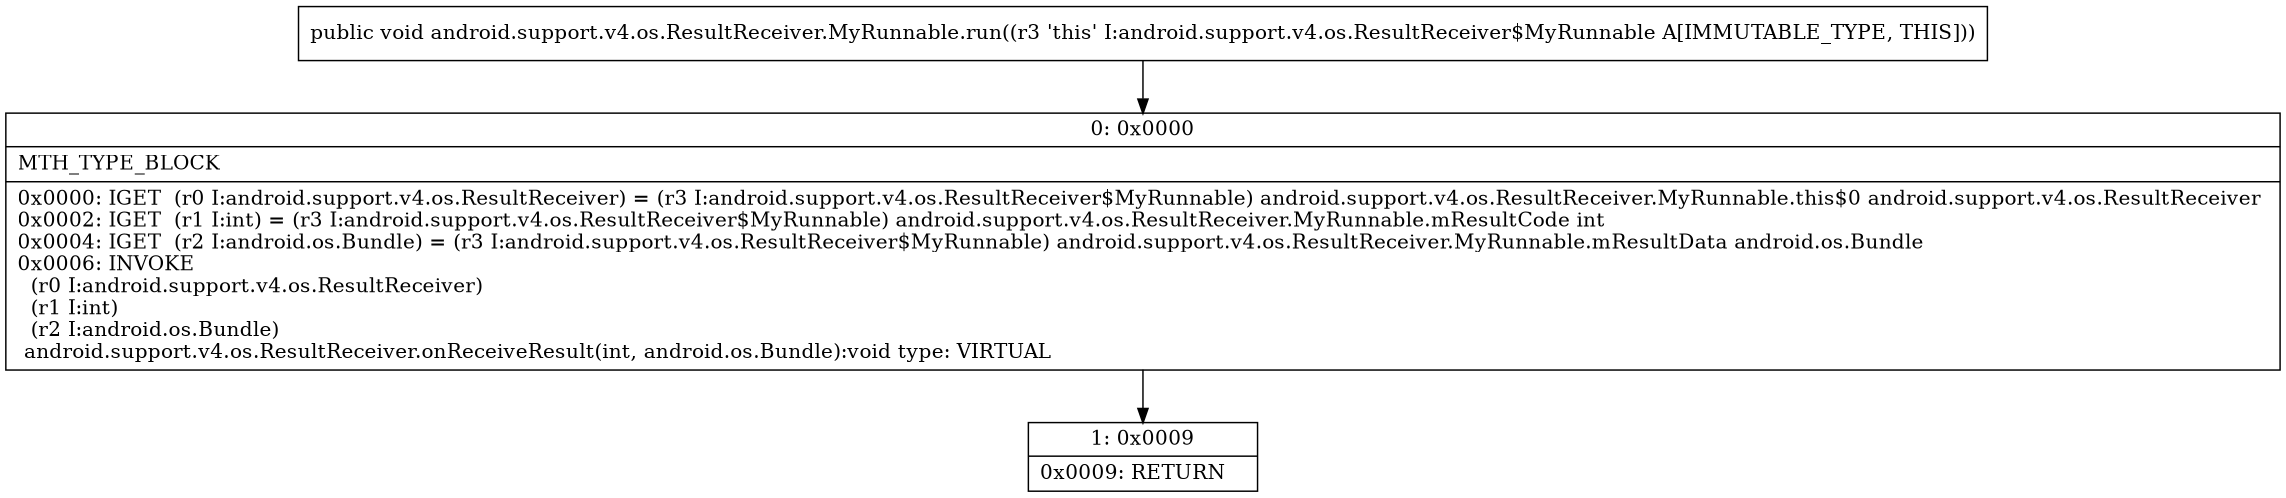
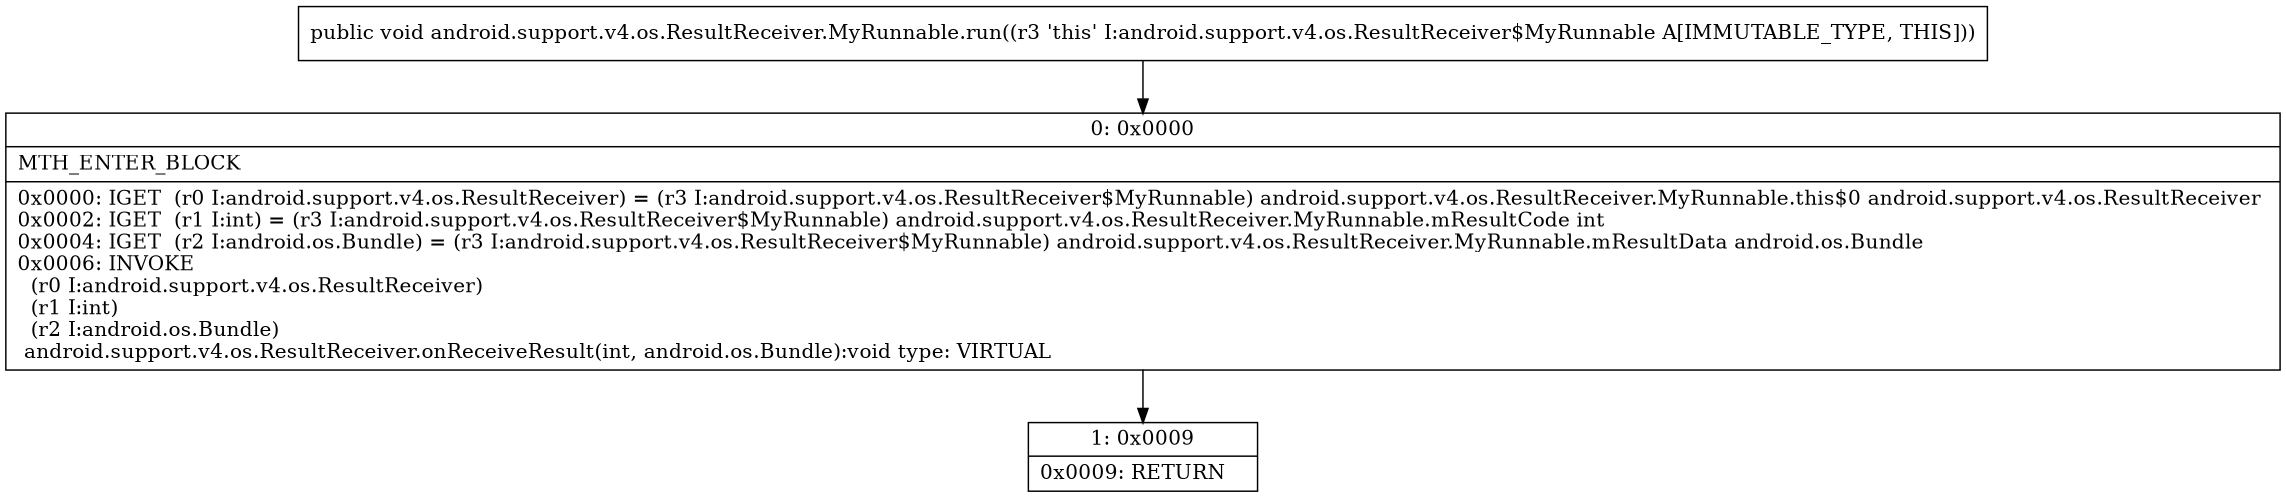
(119, 163) -> (130, 163)
